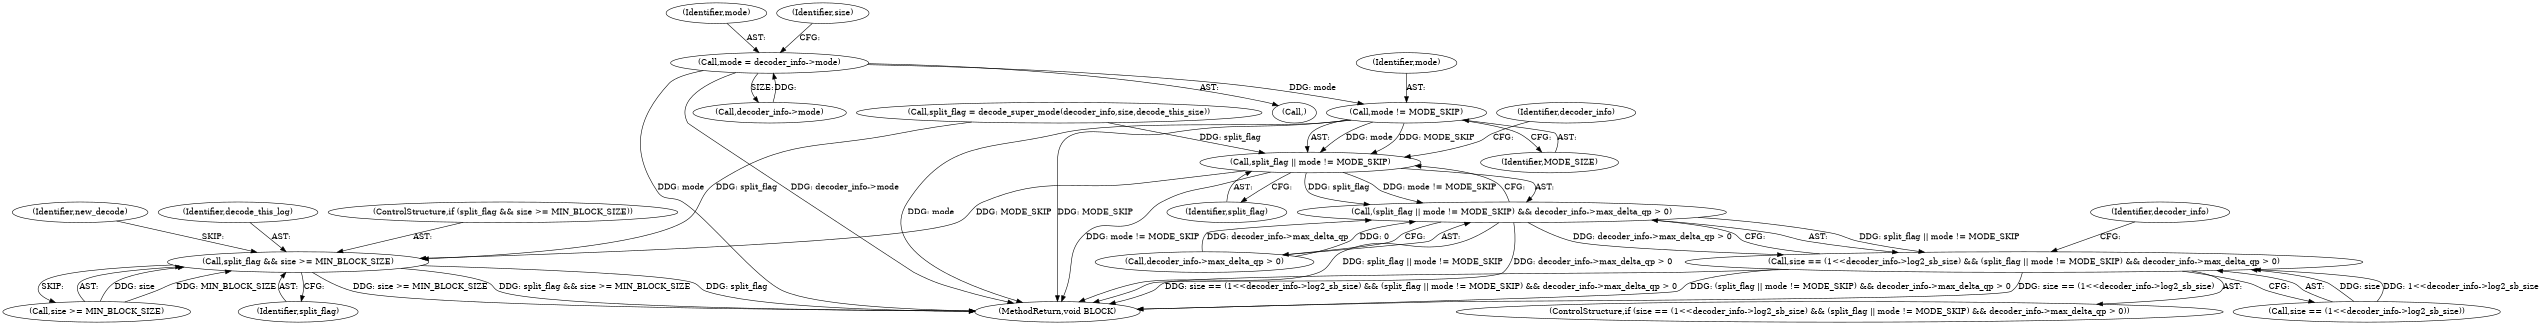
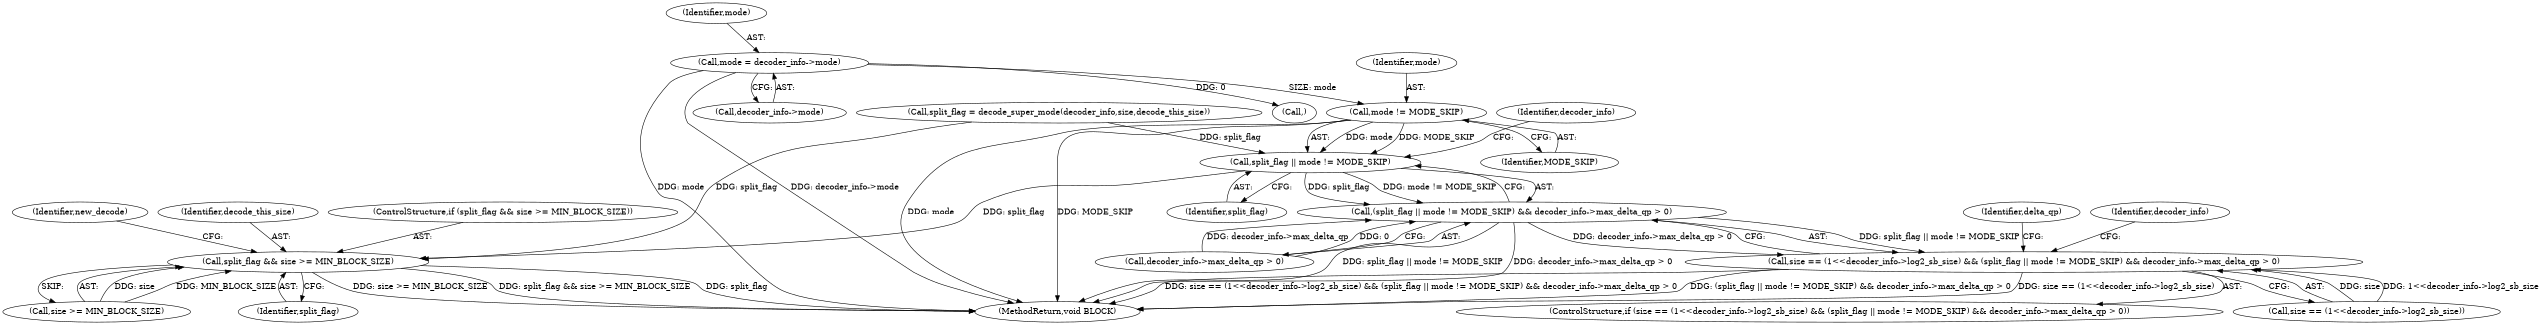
(823, 13) -> none
(764, 88) -> (764, 88)
(787, 88) -> (787, 88)
(1211, 88) -> (1211, 88)
(1313, 88) -> (1313, 88)
(1550, 163) -> (1550, 163)
(238, 212) -> (238, 212)
(1014, 212) -> (1014, 212)
none -> (2022, 212)
(1146, 215) -> none
(214, 237) -> (214, 237)
